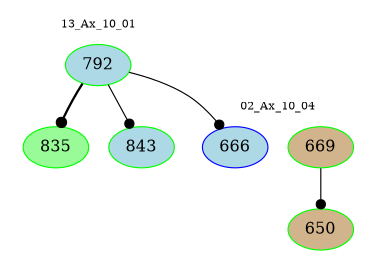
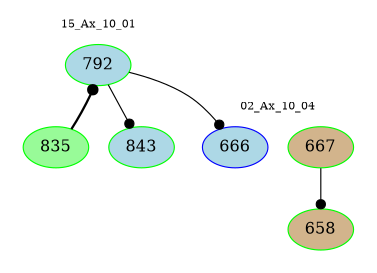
(99, 25) -> (99, 25)
(72, 101) -> (82, 112)
(321, 147) -> (321, 147)
(321, 229) -> (321, 229)
